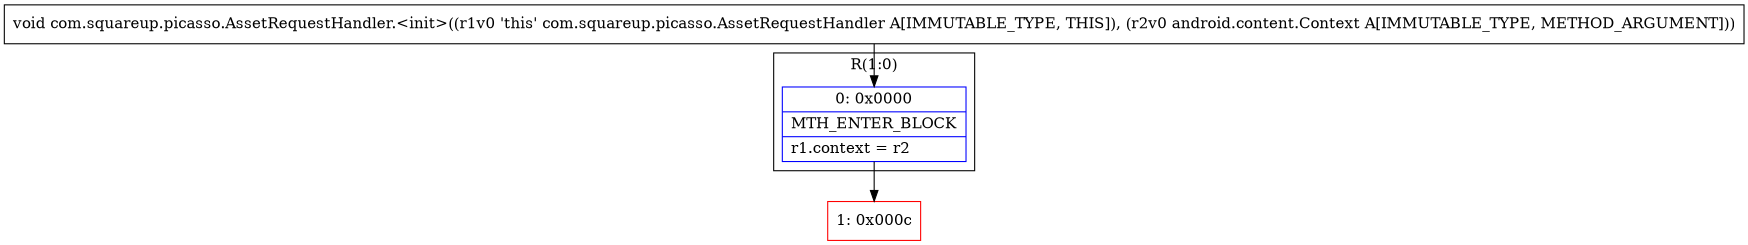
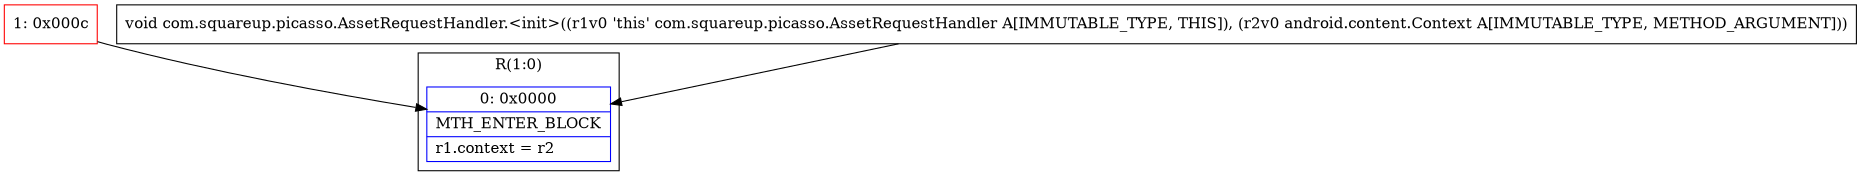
(874, 177) -> (256, 78)
